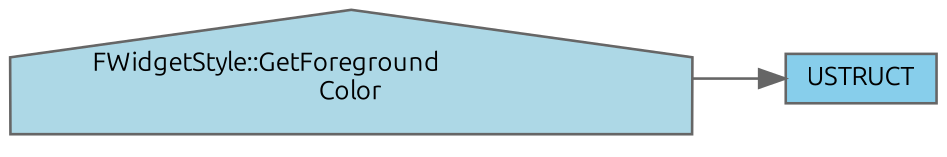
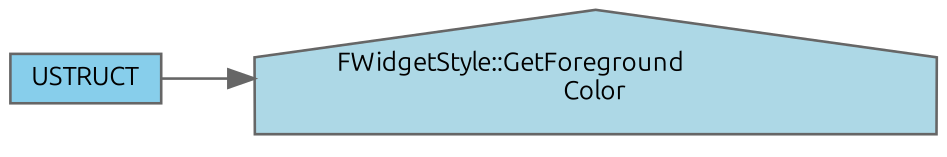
(726, 79) -> (195, 79)
